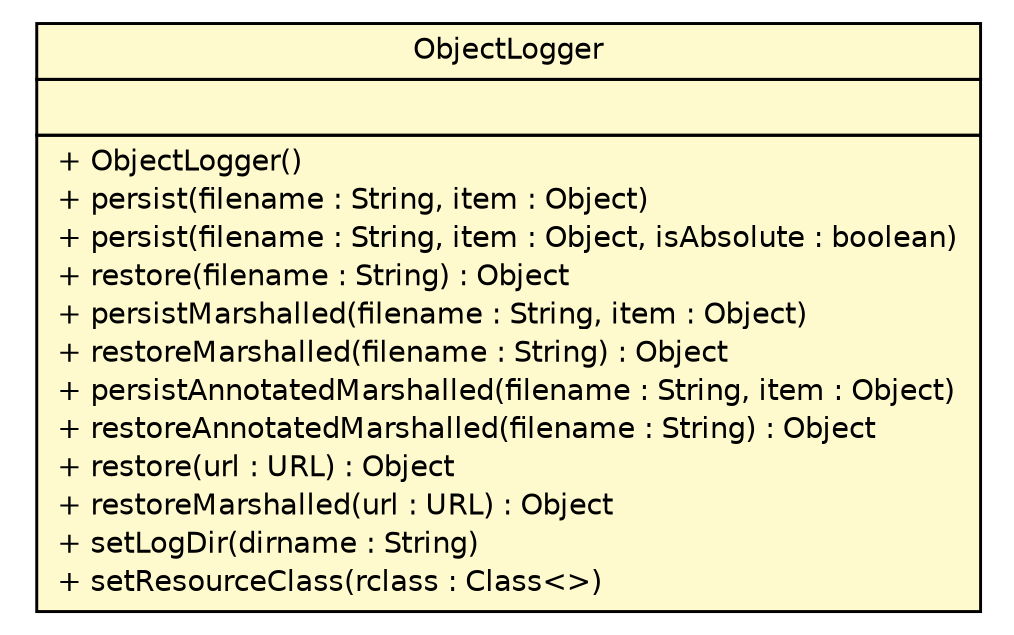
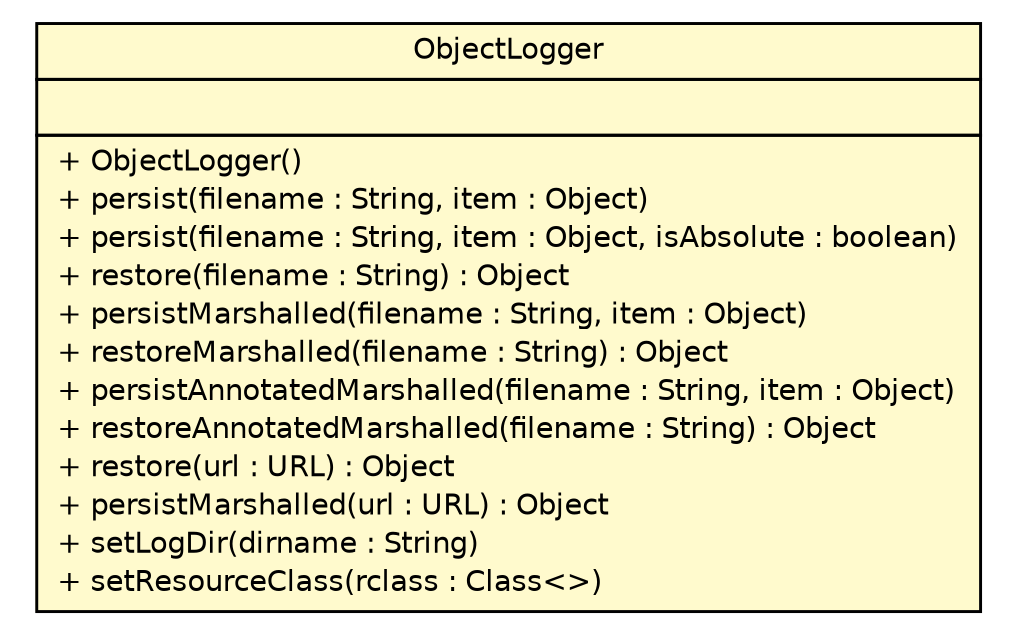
(337, 506) -> (334, 506)
